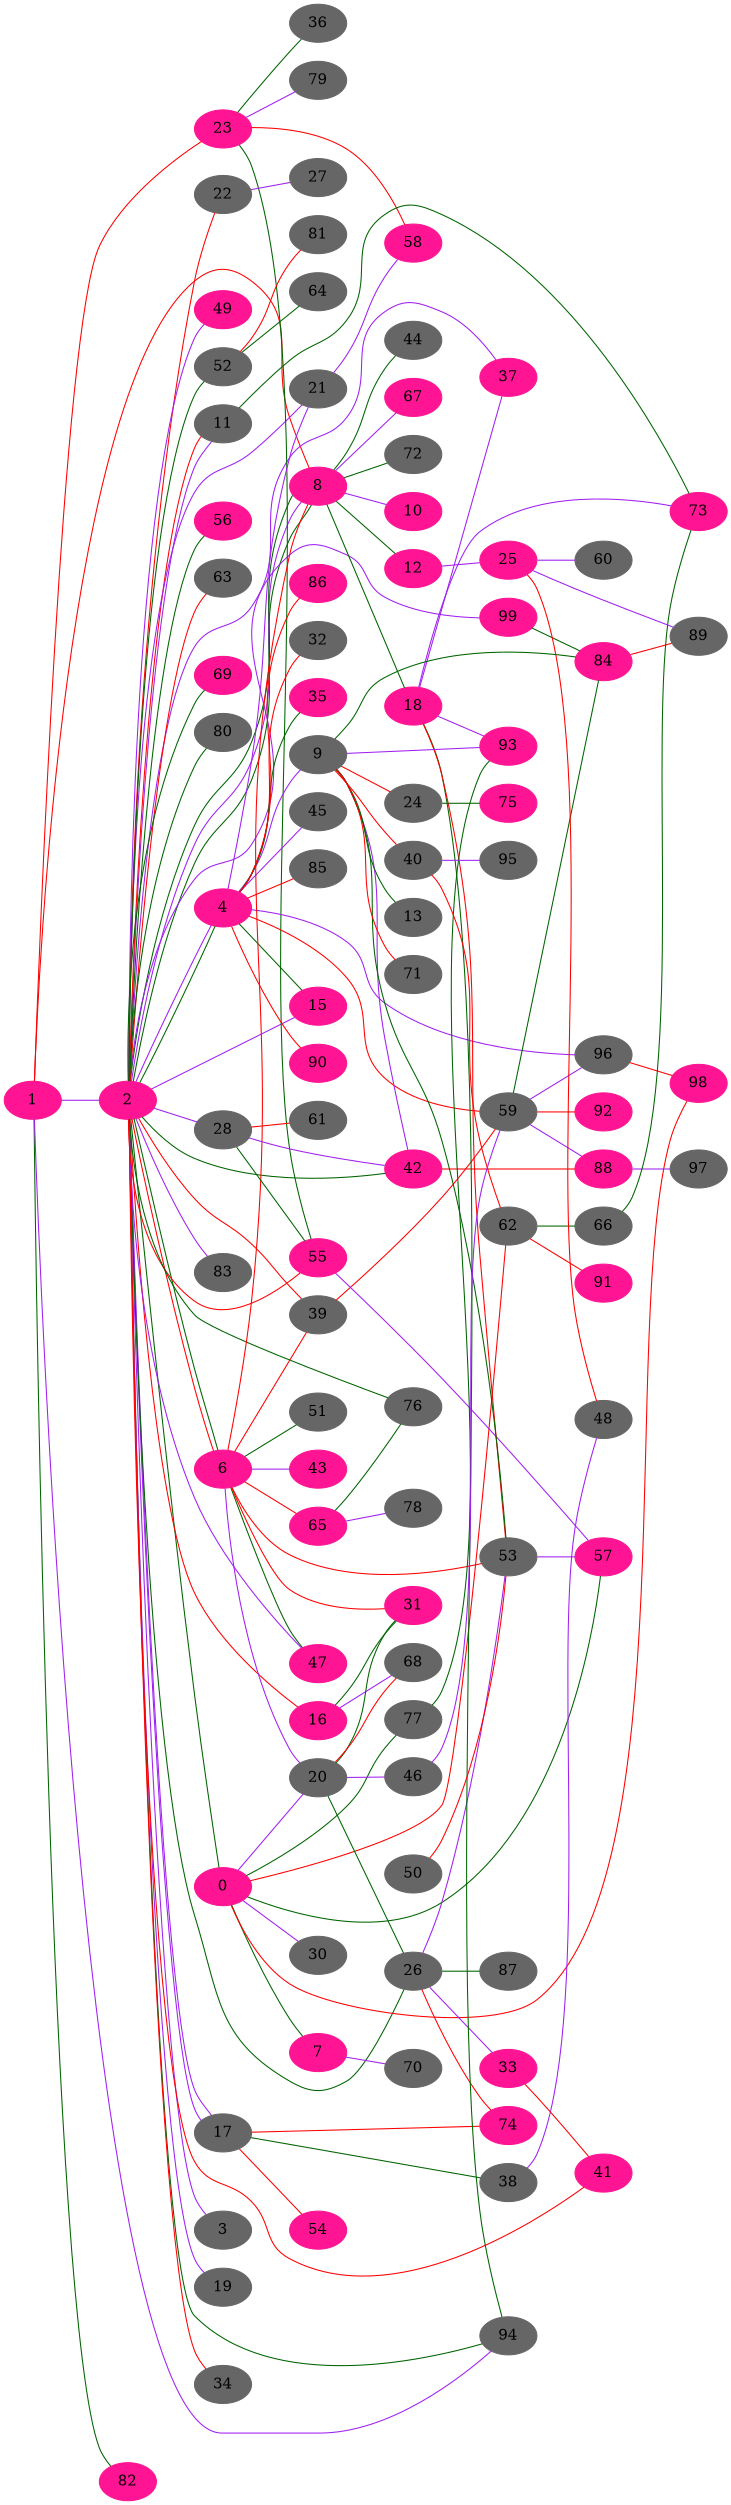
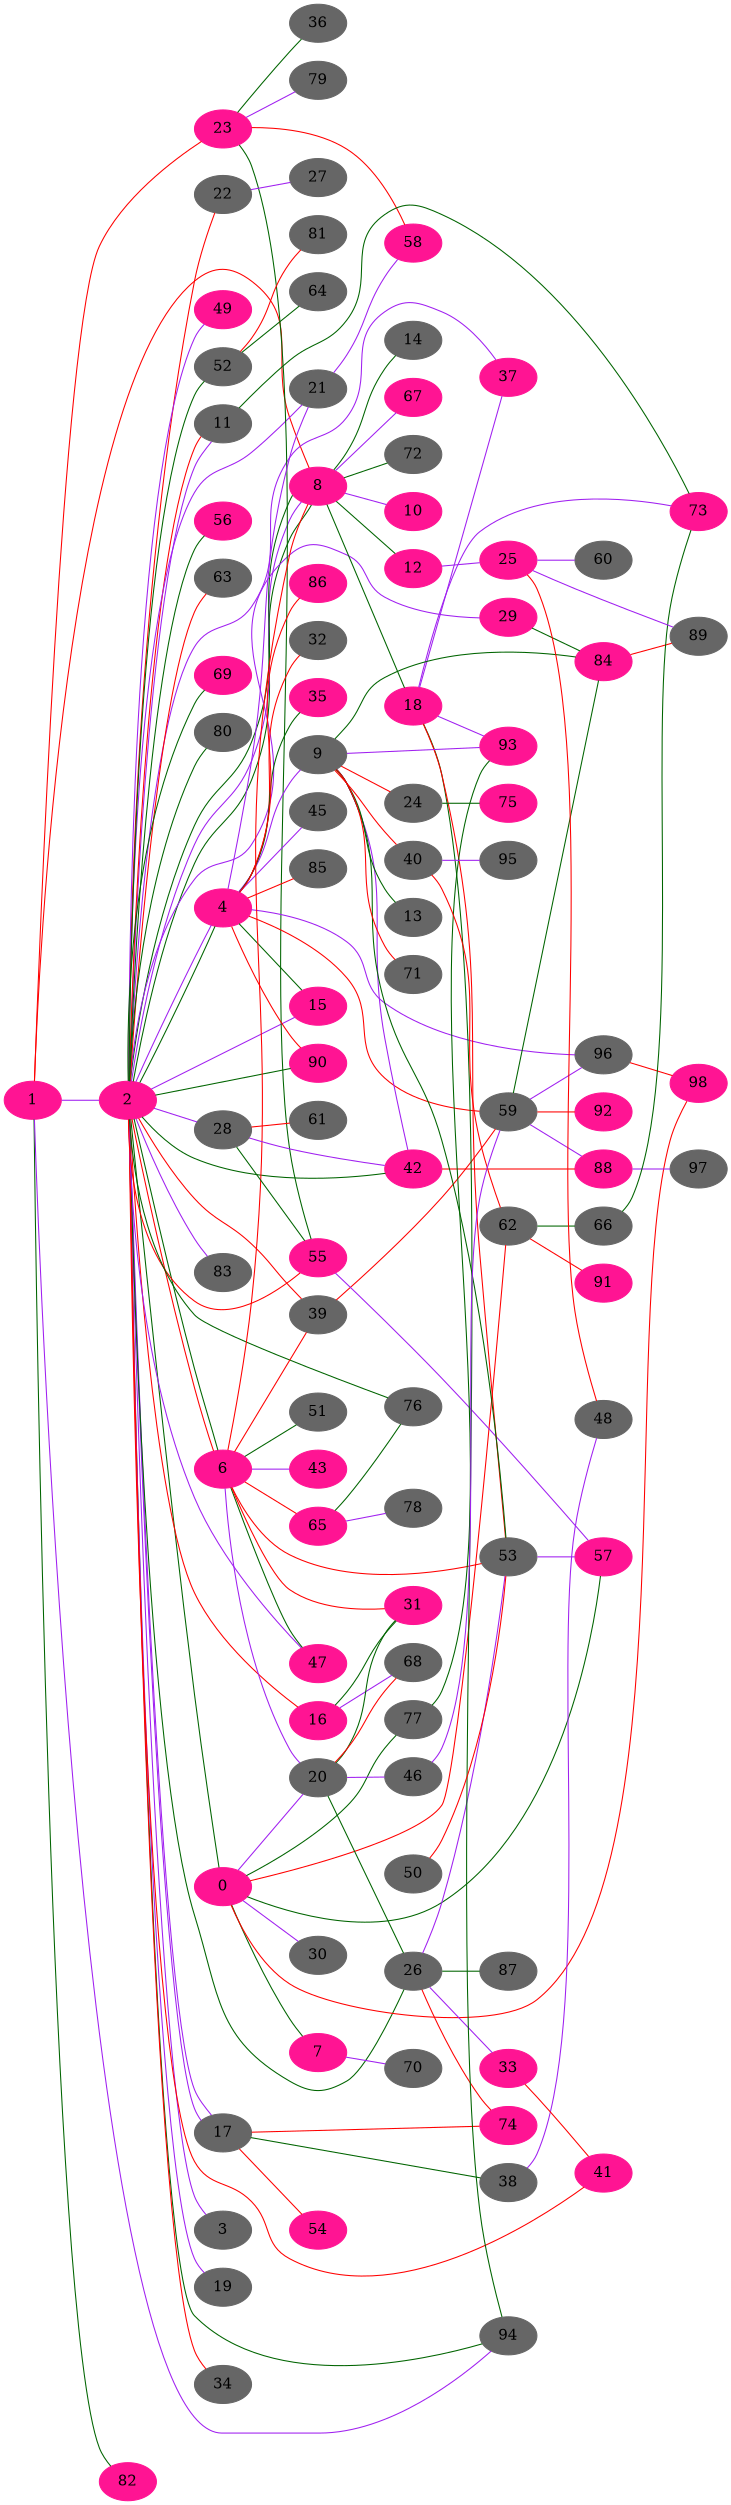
(413, 340) -> (413, 340)
(508, 617) -> (508, 617)
none -> (223, 1082)
